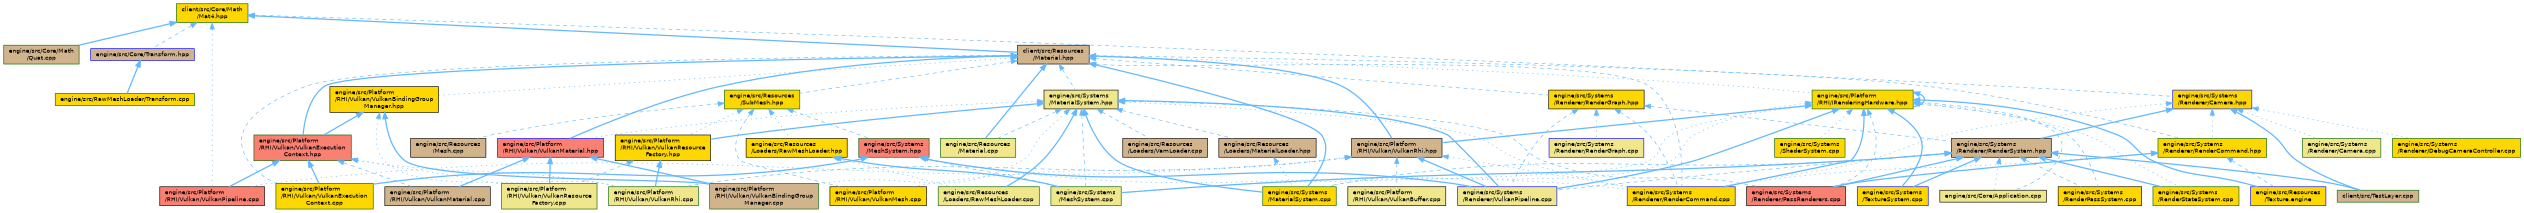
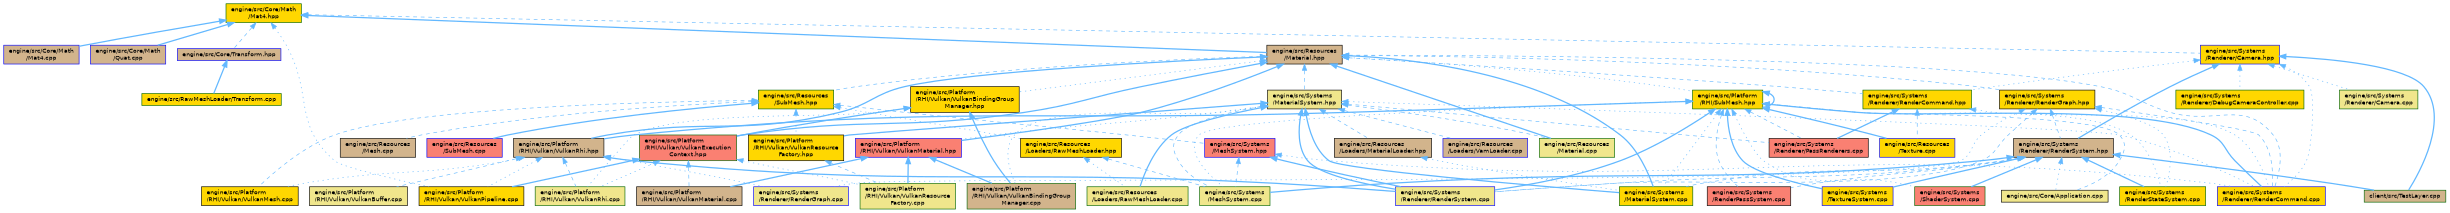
(212, 13) -> (264, 13)
(41, 55) -> (128, 55)
none -> (41, 55)
(1053, 55) -> (1305, 55)
(1863, 100) -> (1728, 100)
none -> (2158, 130)
none -> (465, 148)
(894, 148) -> (1240, 148)
(1165, 148) -> (1485, 148)
(1810, 148) -> (1950, 196)
(950, 171) -> (1157, 173)
(1538, 172) -> (683, 171)
(1896, 173) -> (2004, 173)
(657, 177) -> none
(212, 196) -> (471, 196)
(325, 196) -> none
(1507, 196) -> (1445, 196)
(2100, 196) -> (1749, 196)
(2288, 196) -> (1917, 148)
